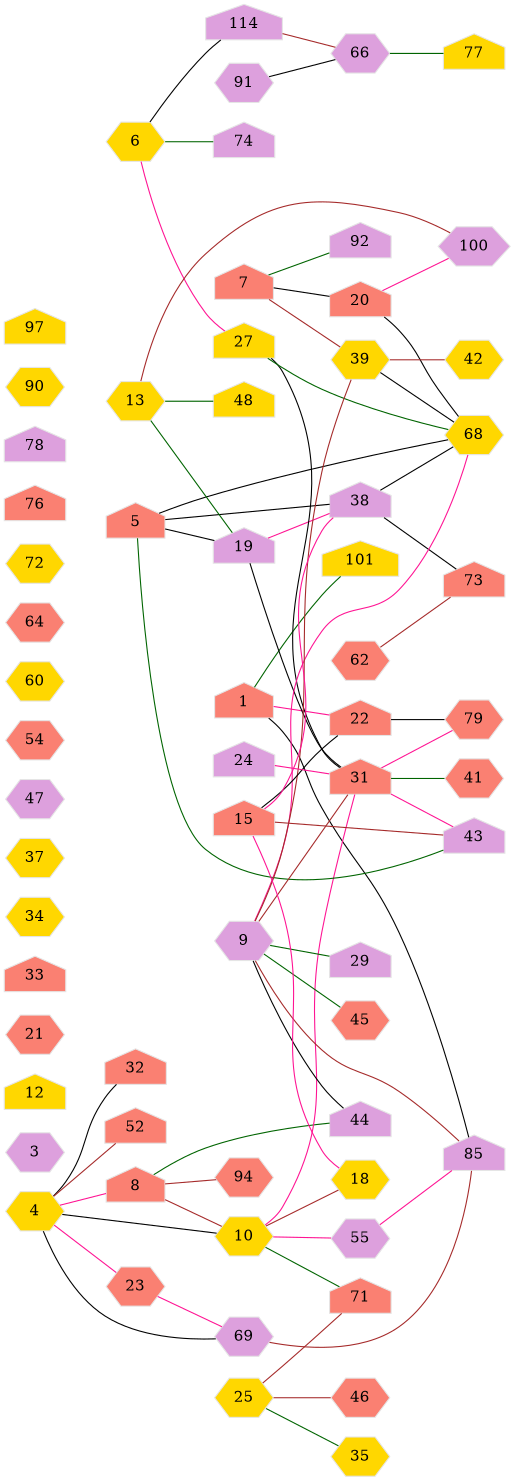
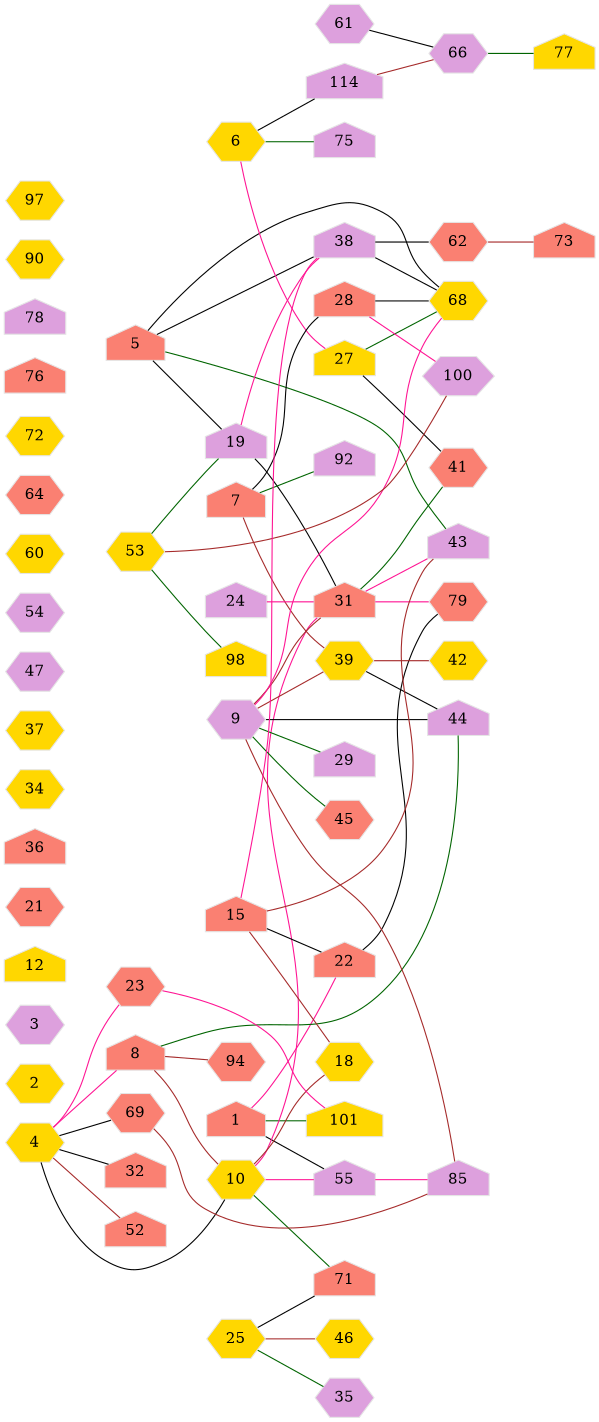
(244, 83) -> (345, 24)
(244, 142) -> (345, 142)
(360, 301) -> (345, 301)
(35, 328) -> (35, 201)
(417, 397) -> (395, 687)
(136, 401) -> (136, 552)
(244, 401) -> (236, 661)
(311, 490) -> (396, 407)
(420, 543) -> (399, 242)
(35, 740) -> (35, 613)
(391, 917) -> (295, 1153)
(35, 976) -> (35, 848)
(293, 1005) -> (290, 987)
none -> (35, 1084)
(360, 1239) -> (345, 1180)
(190, 1312) -> (268, 1034)
(244, 1337) -> (136, 1113)
(297, 1354) -> (286, 1312)
(360, 1398) -> (345, 1339)
(360, 1457) -> (345, 1398)
